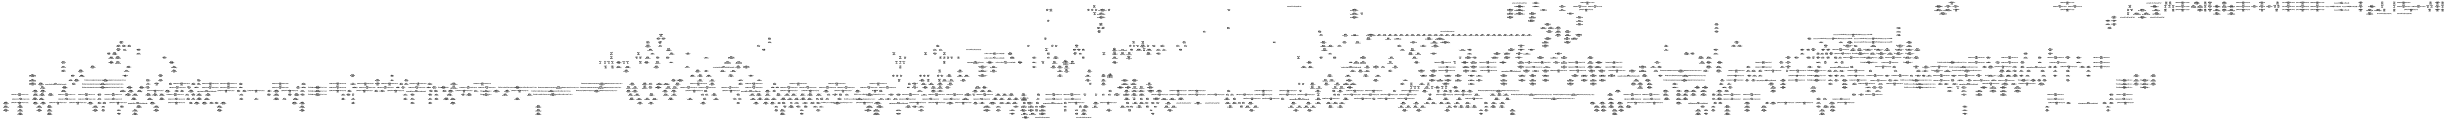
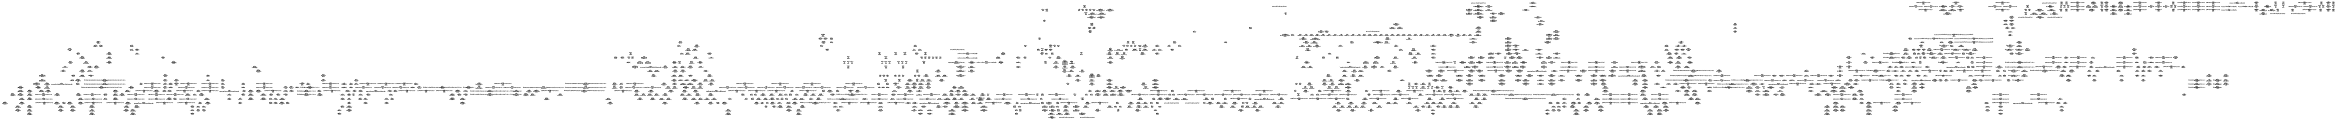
none -> (1347, 35)
